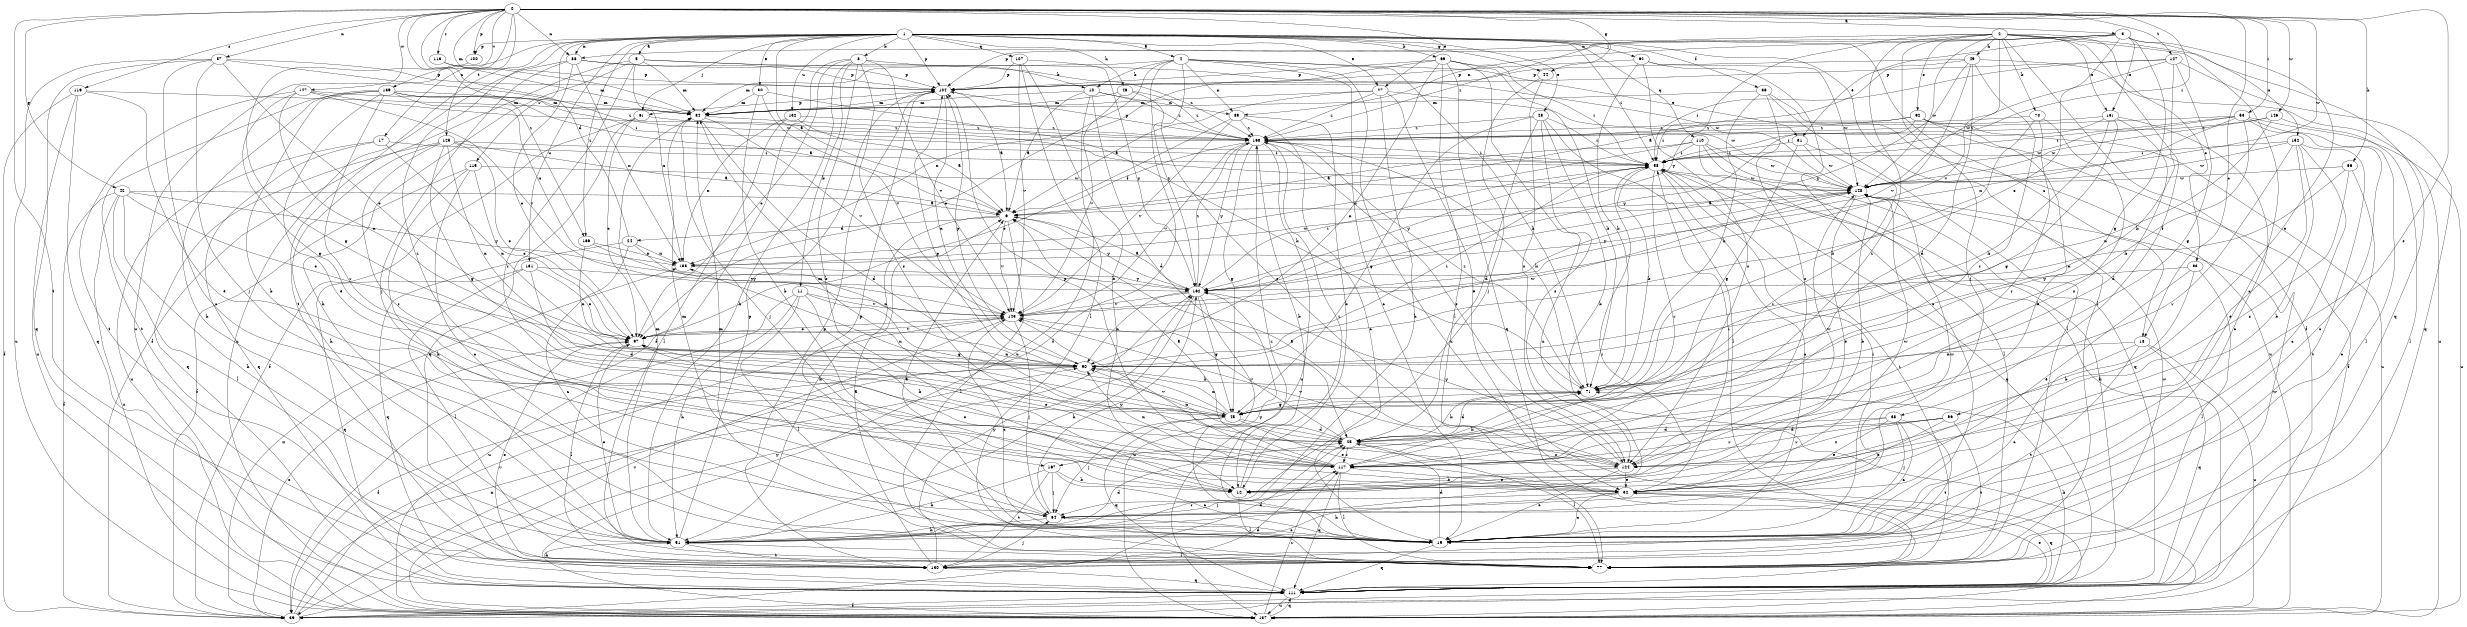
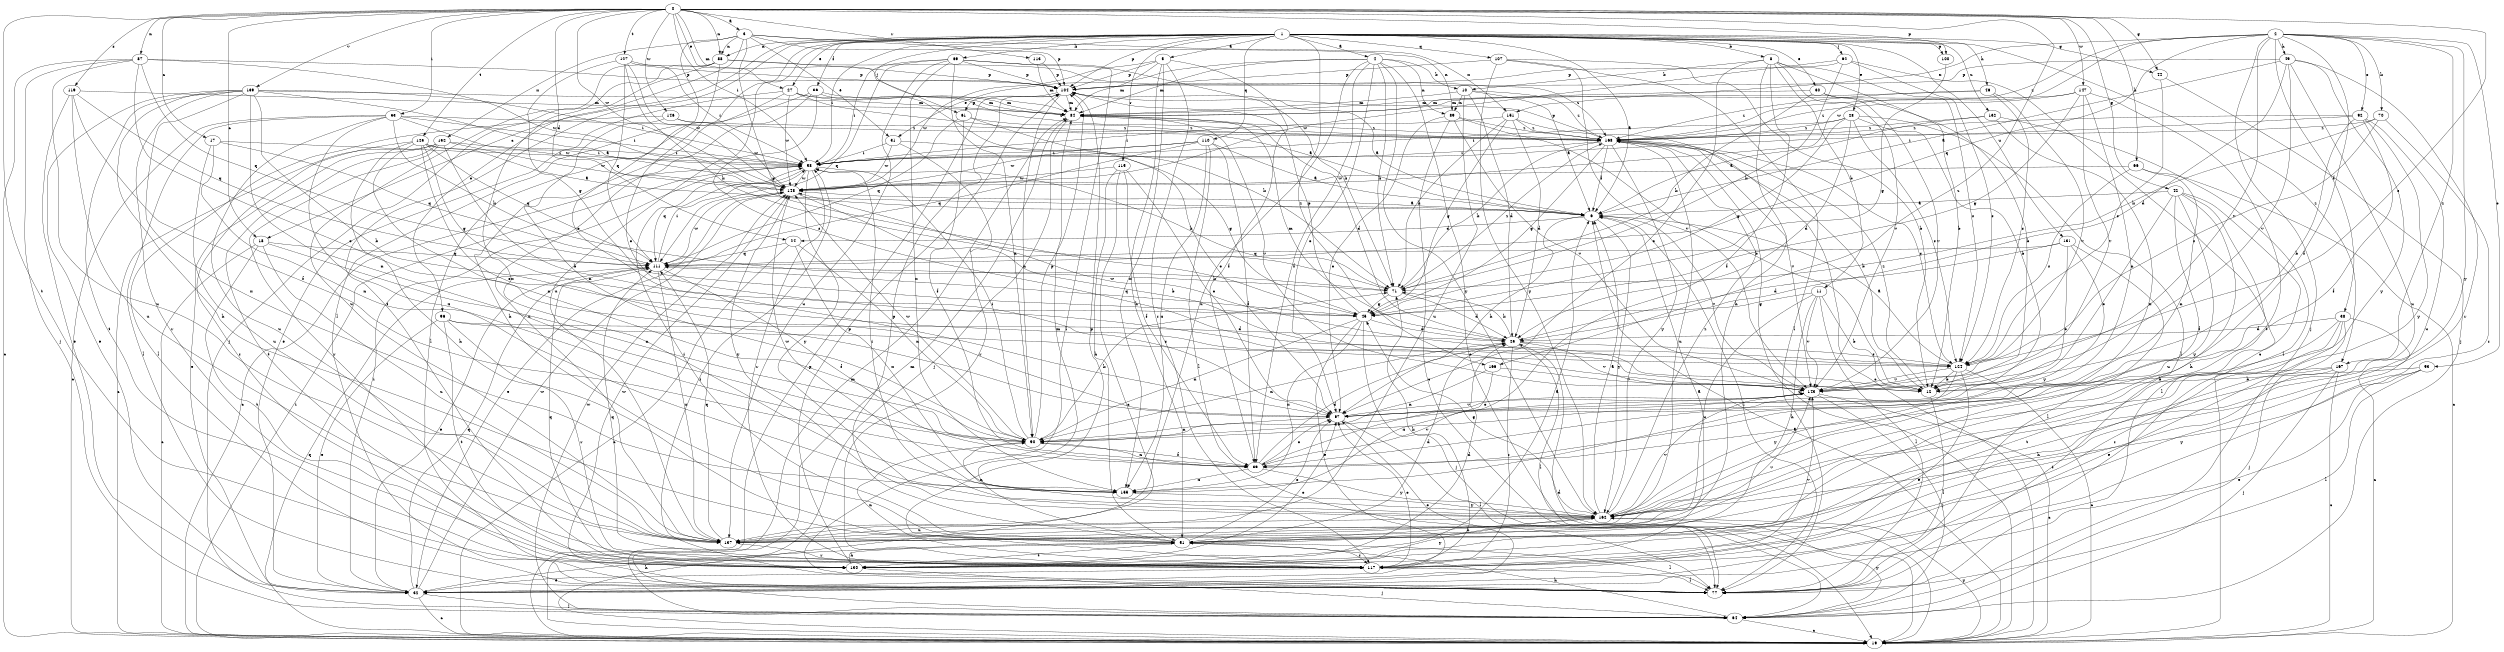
(520, 92) -> (557, 158)
(855, 339) -> (1482, 319)
none -> (597, 344)
(2097, 433) -> none
